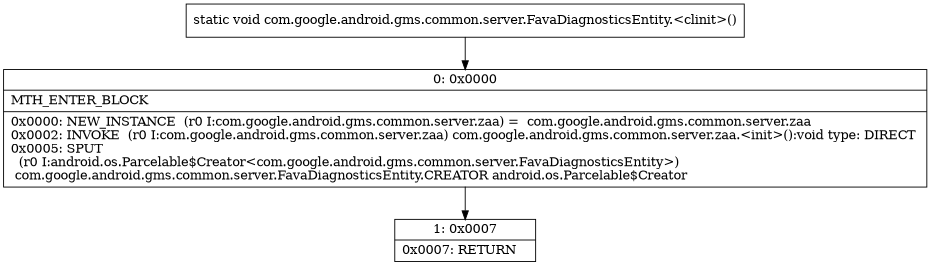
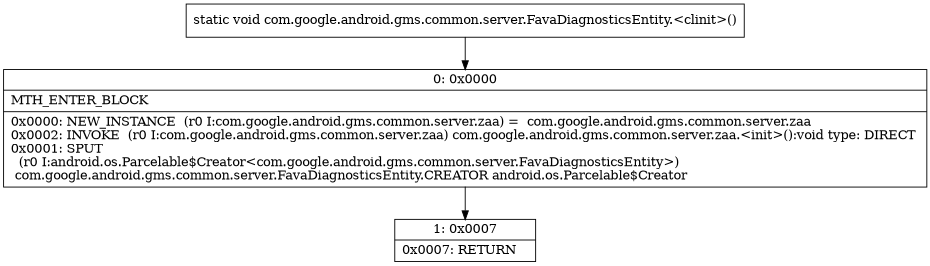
(61, 149) -> (61, 149)
